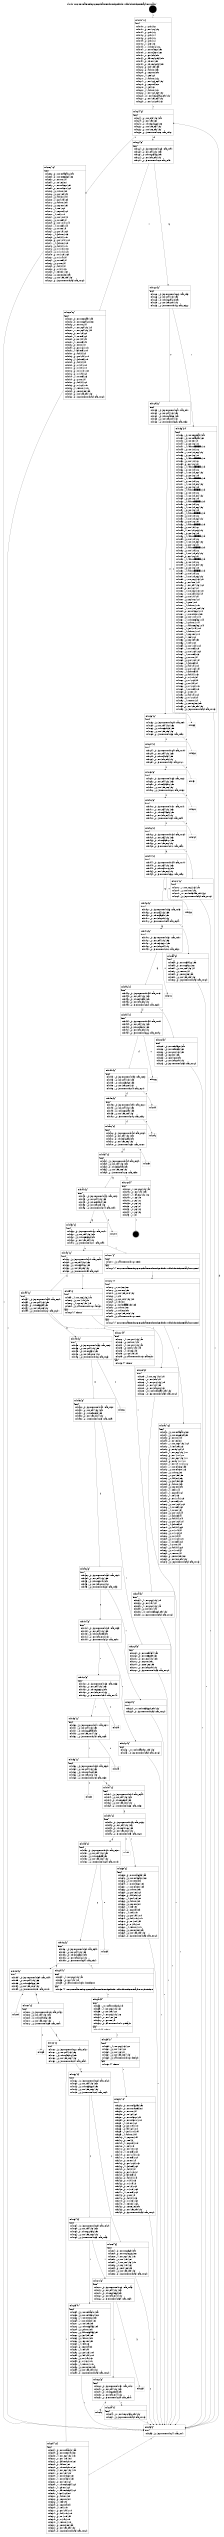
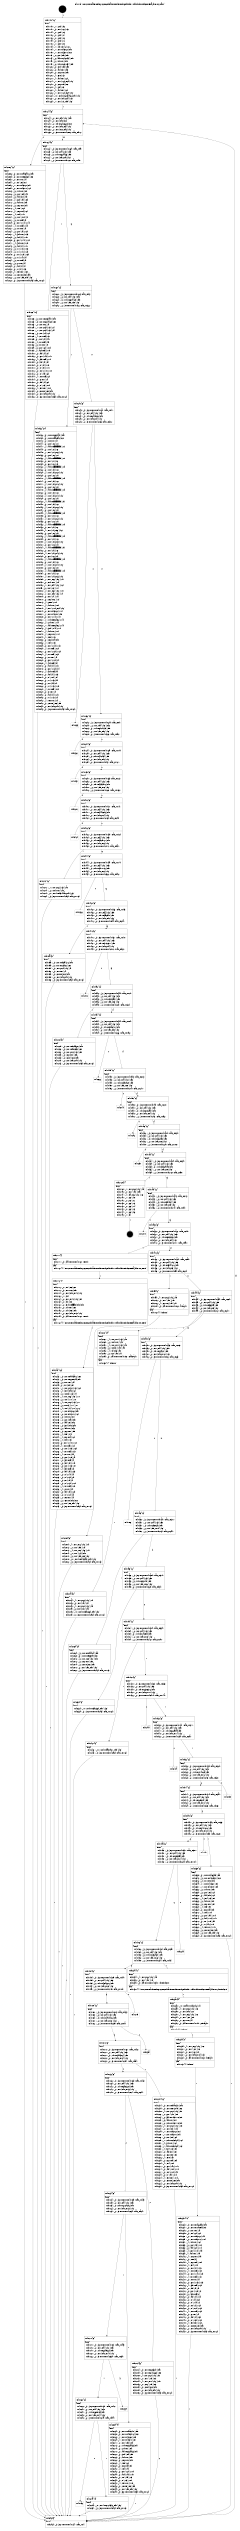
(122, 2456) -> (176, 2392)
